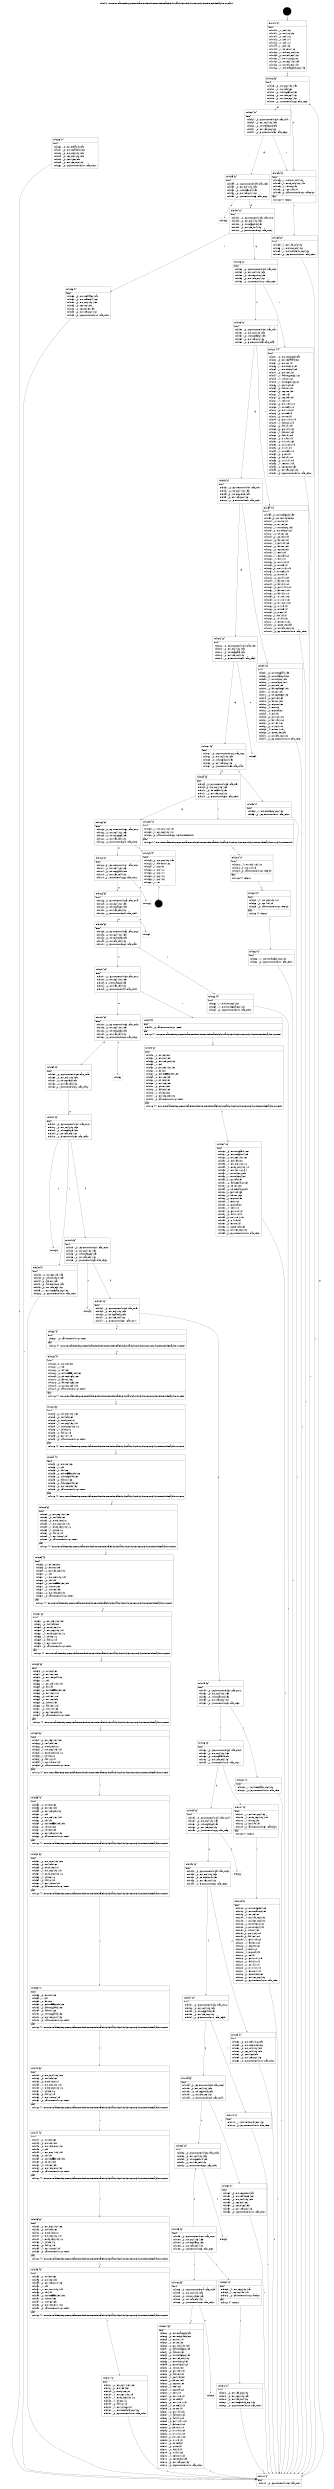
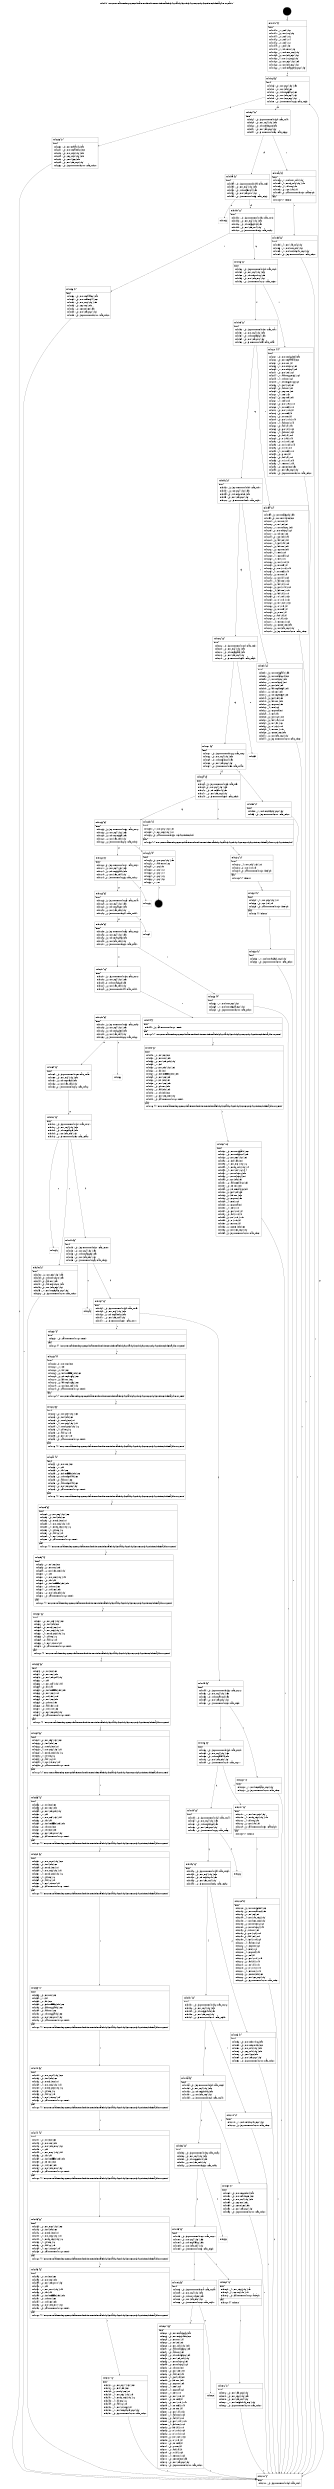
(293, 137) -> (182, 121)
(117, 1003) -> none
(193, 2198) -> (196, 2197)
